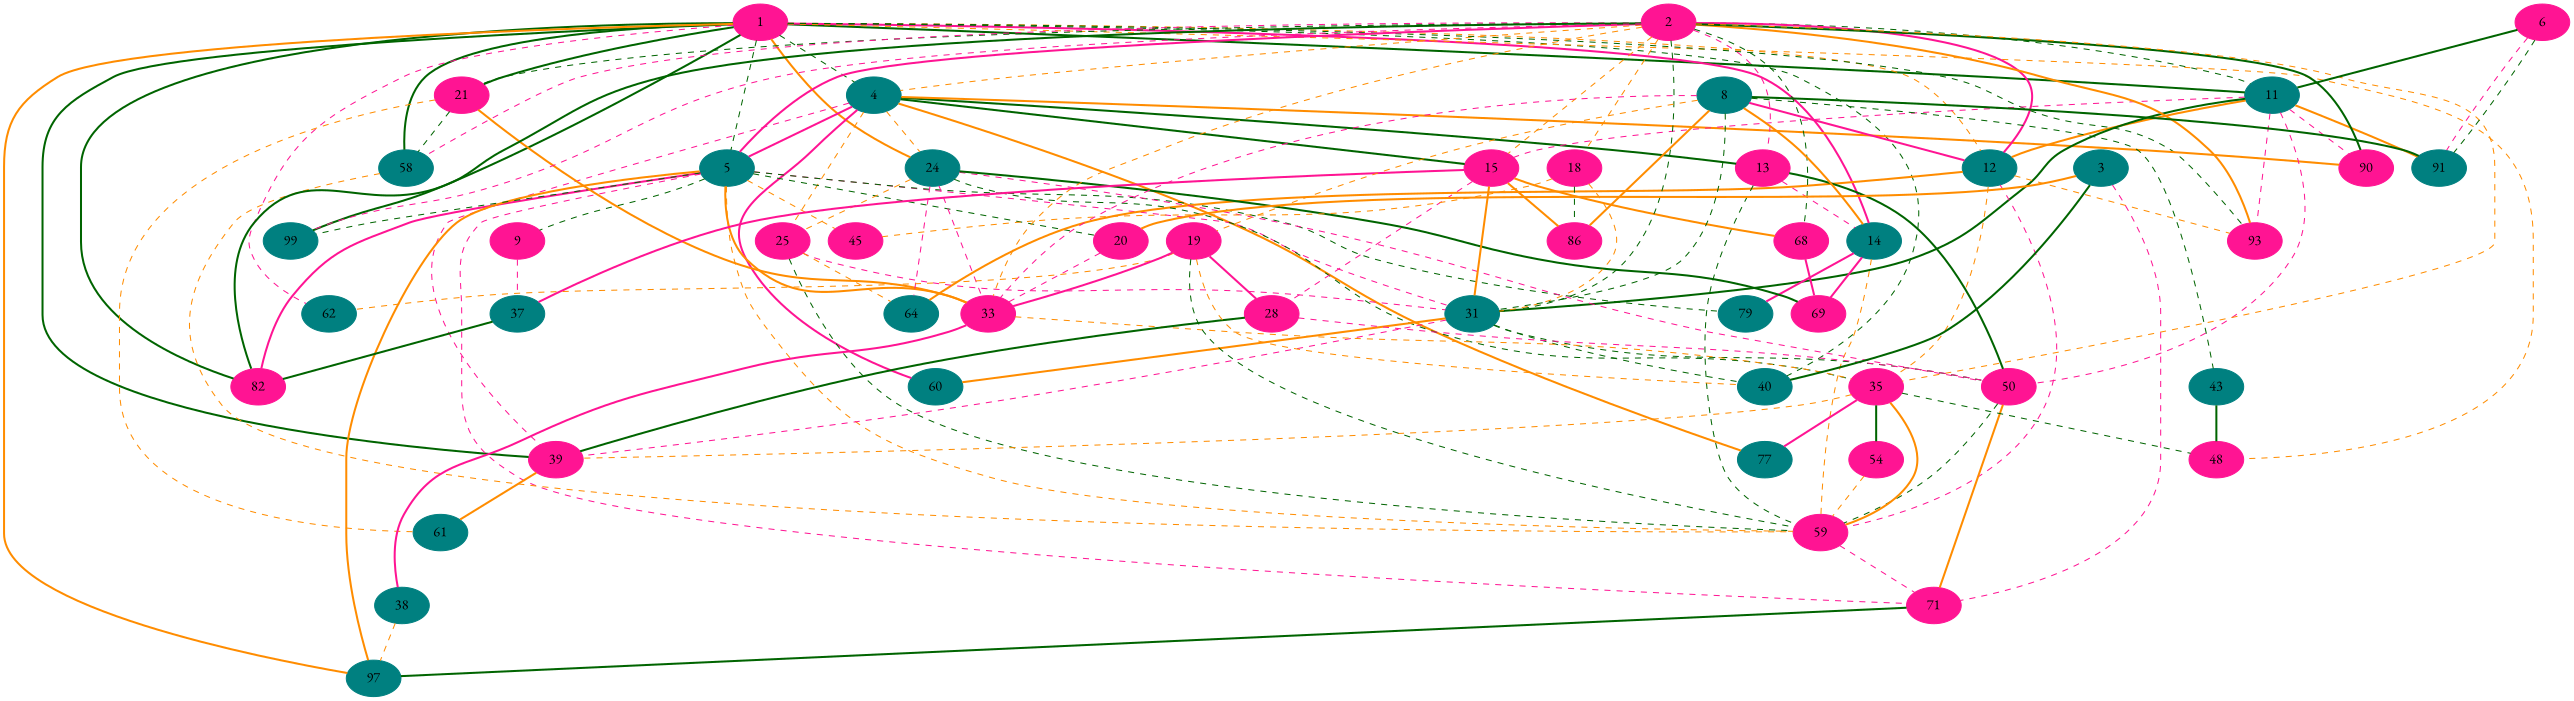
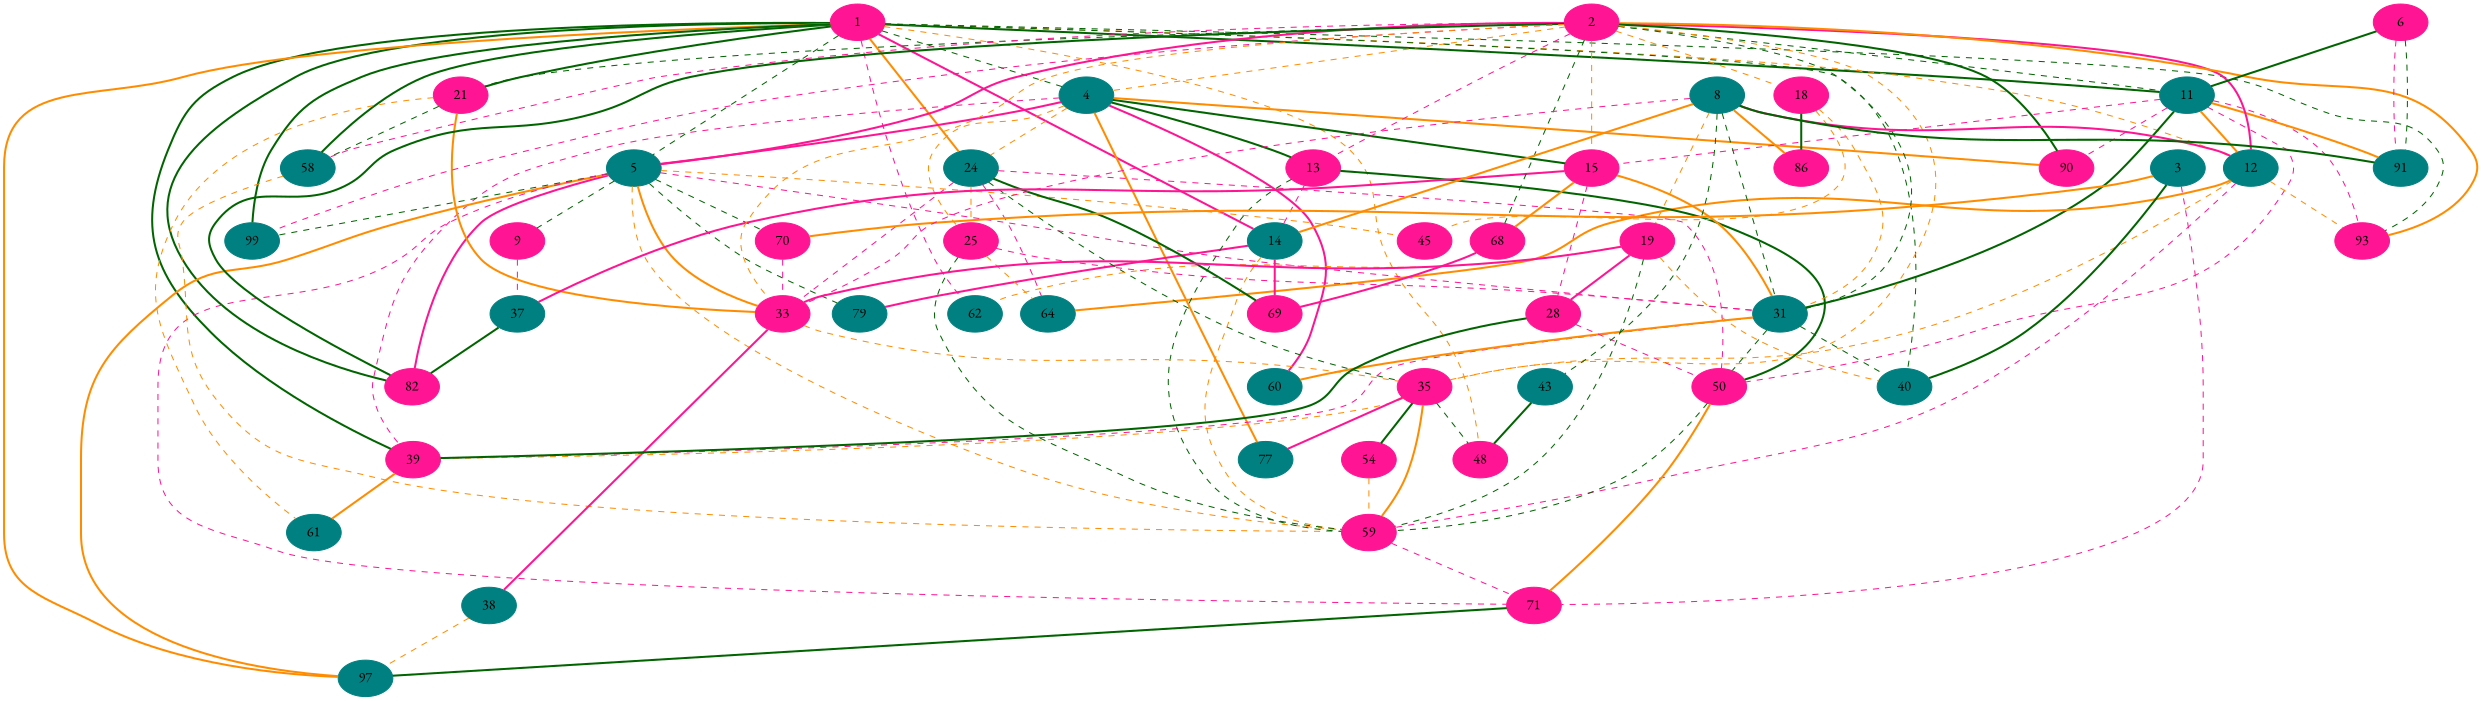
(1533, 205) -> none
(1574, 205) -> (1801, 132)
(1121, 241) -> (783, 241)
